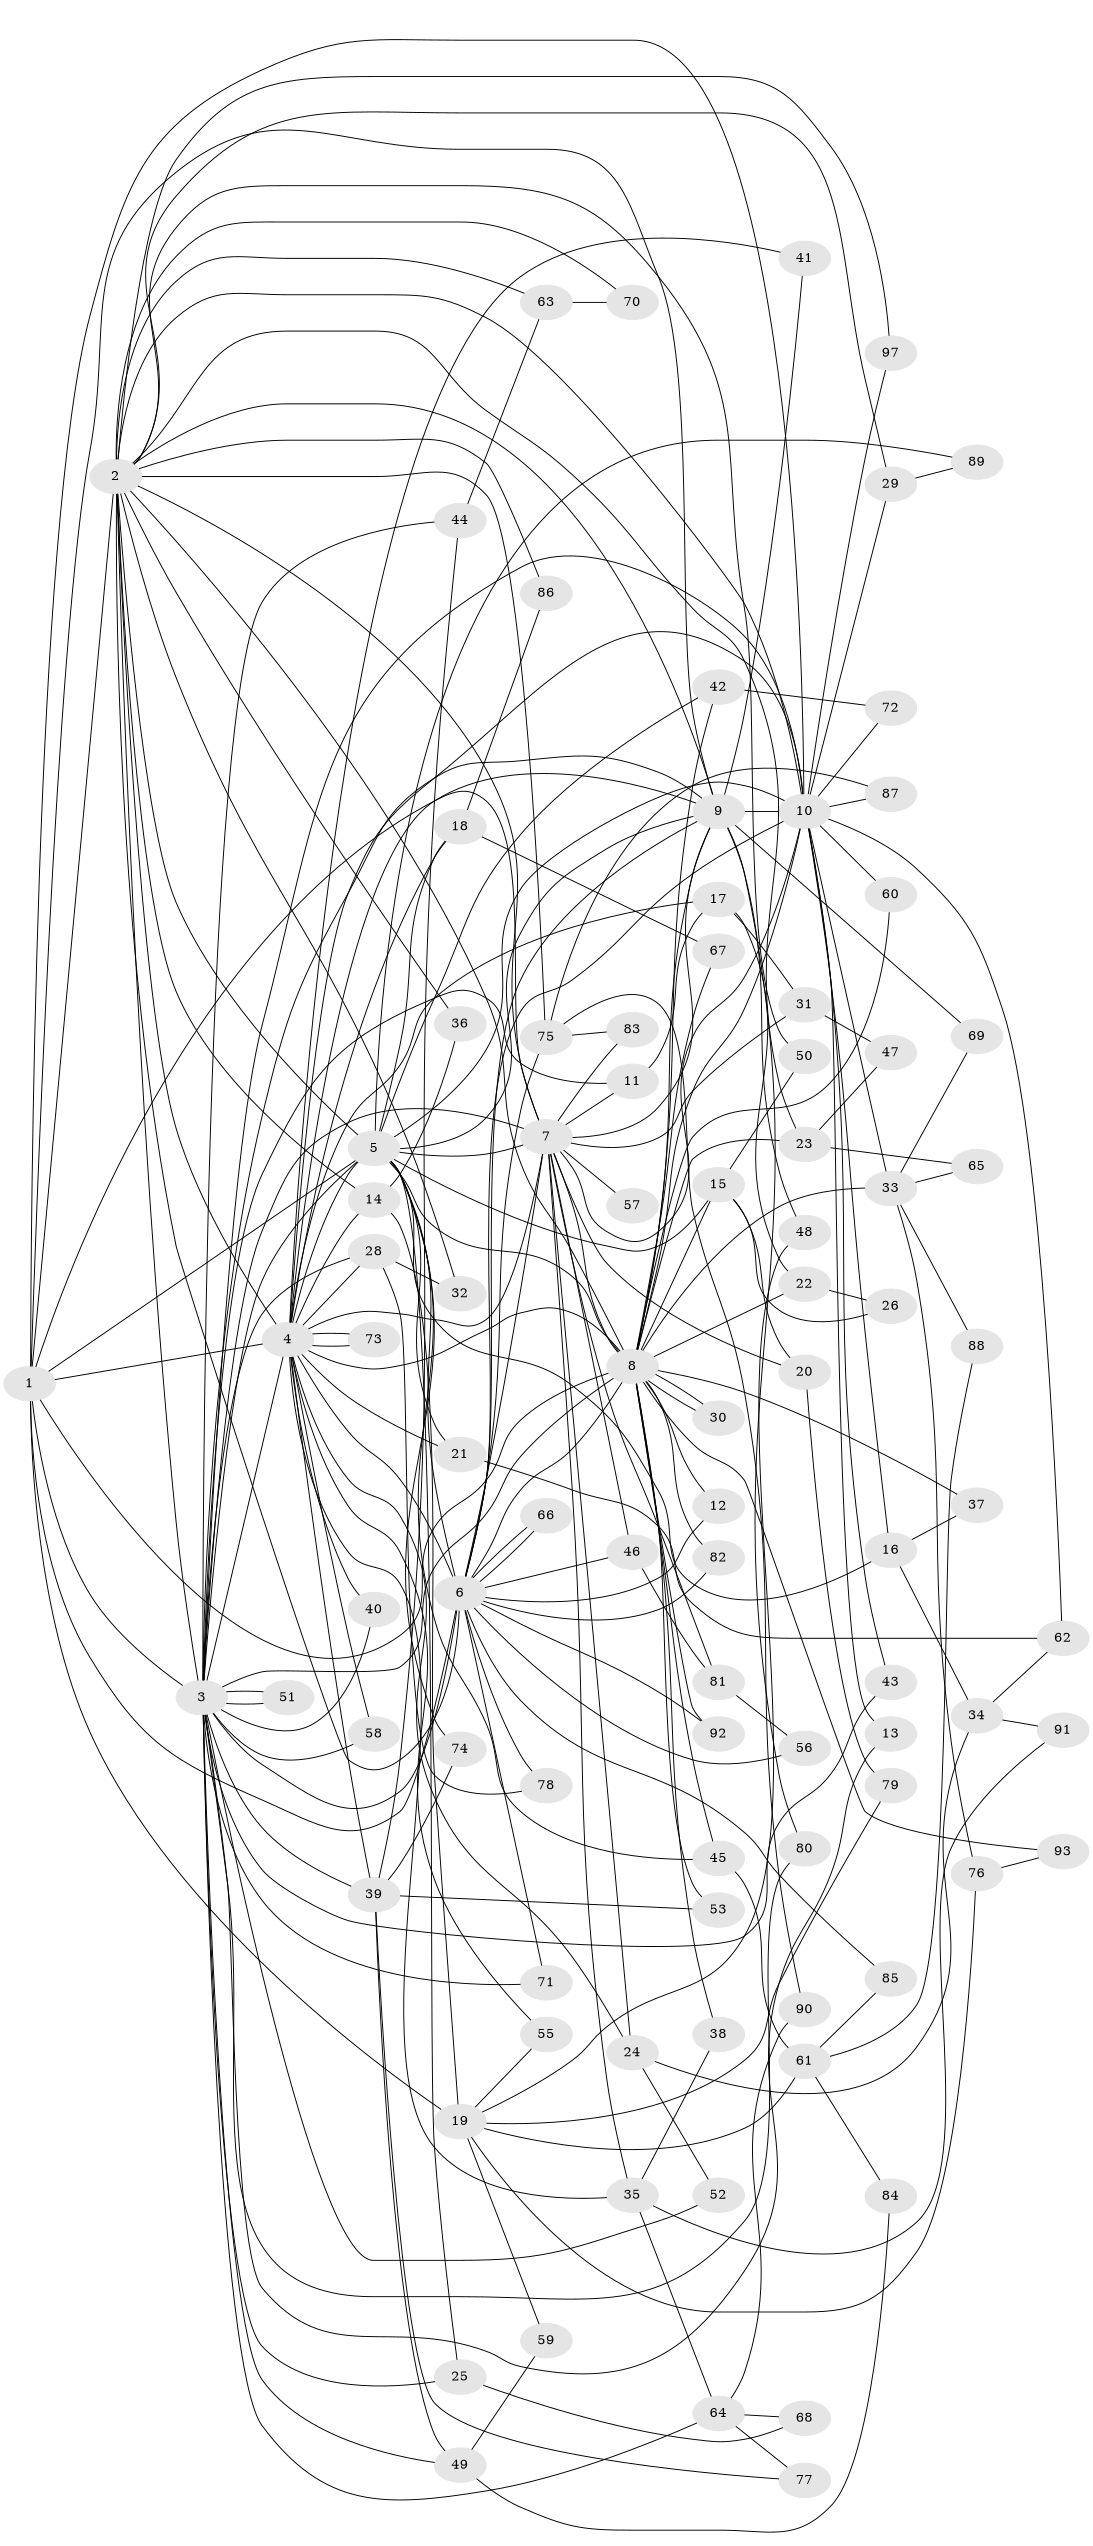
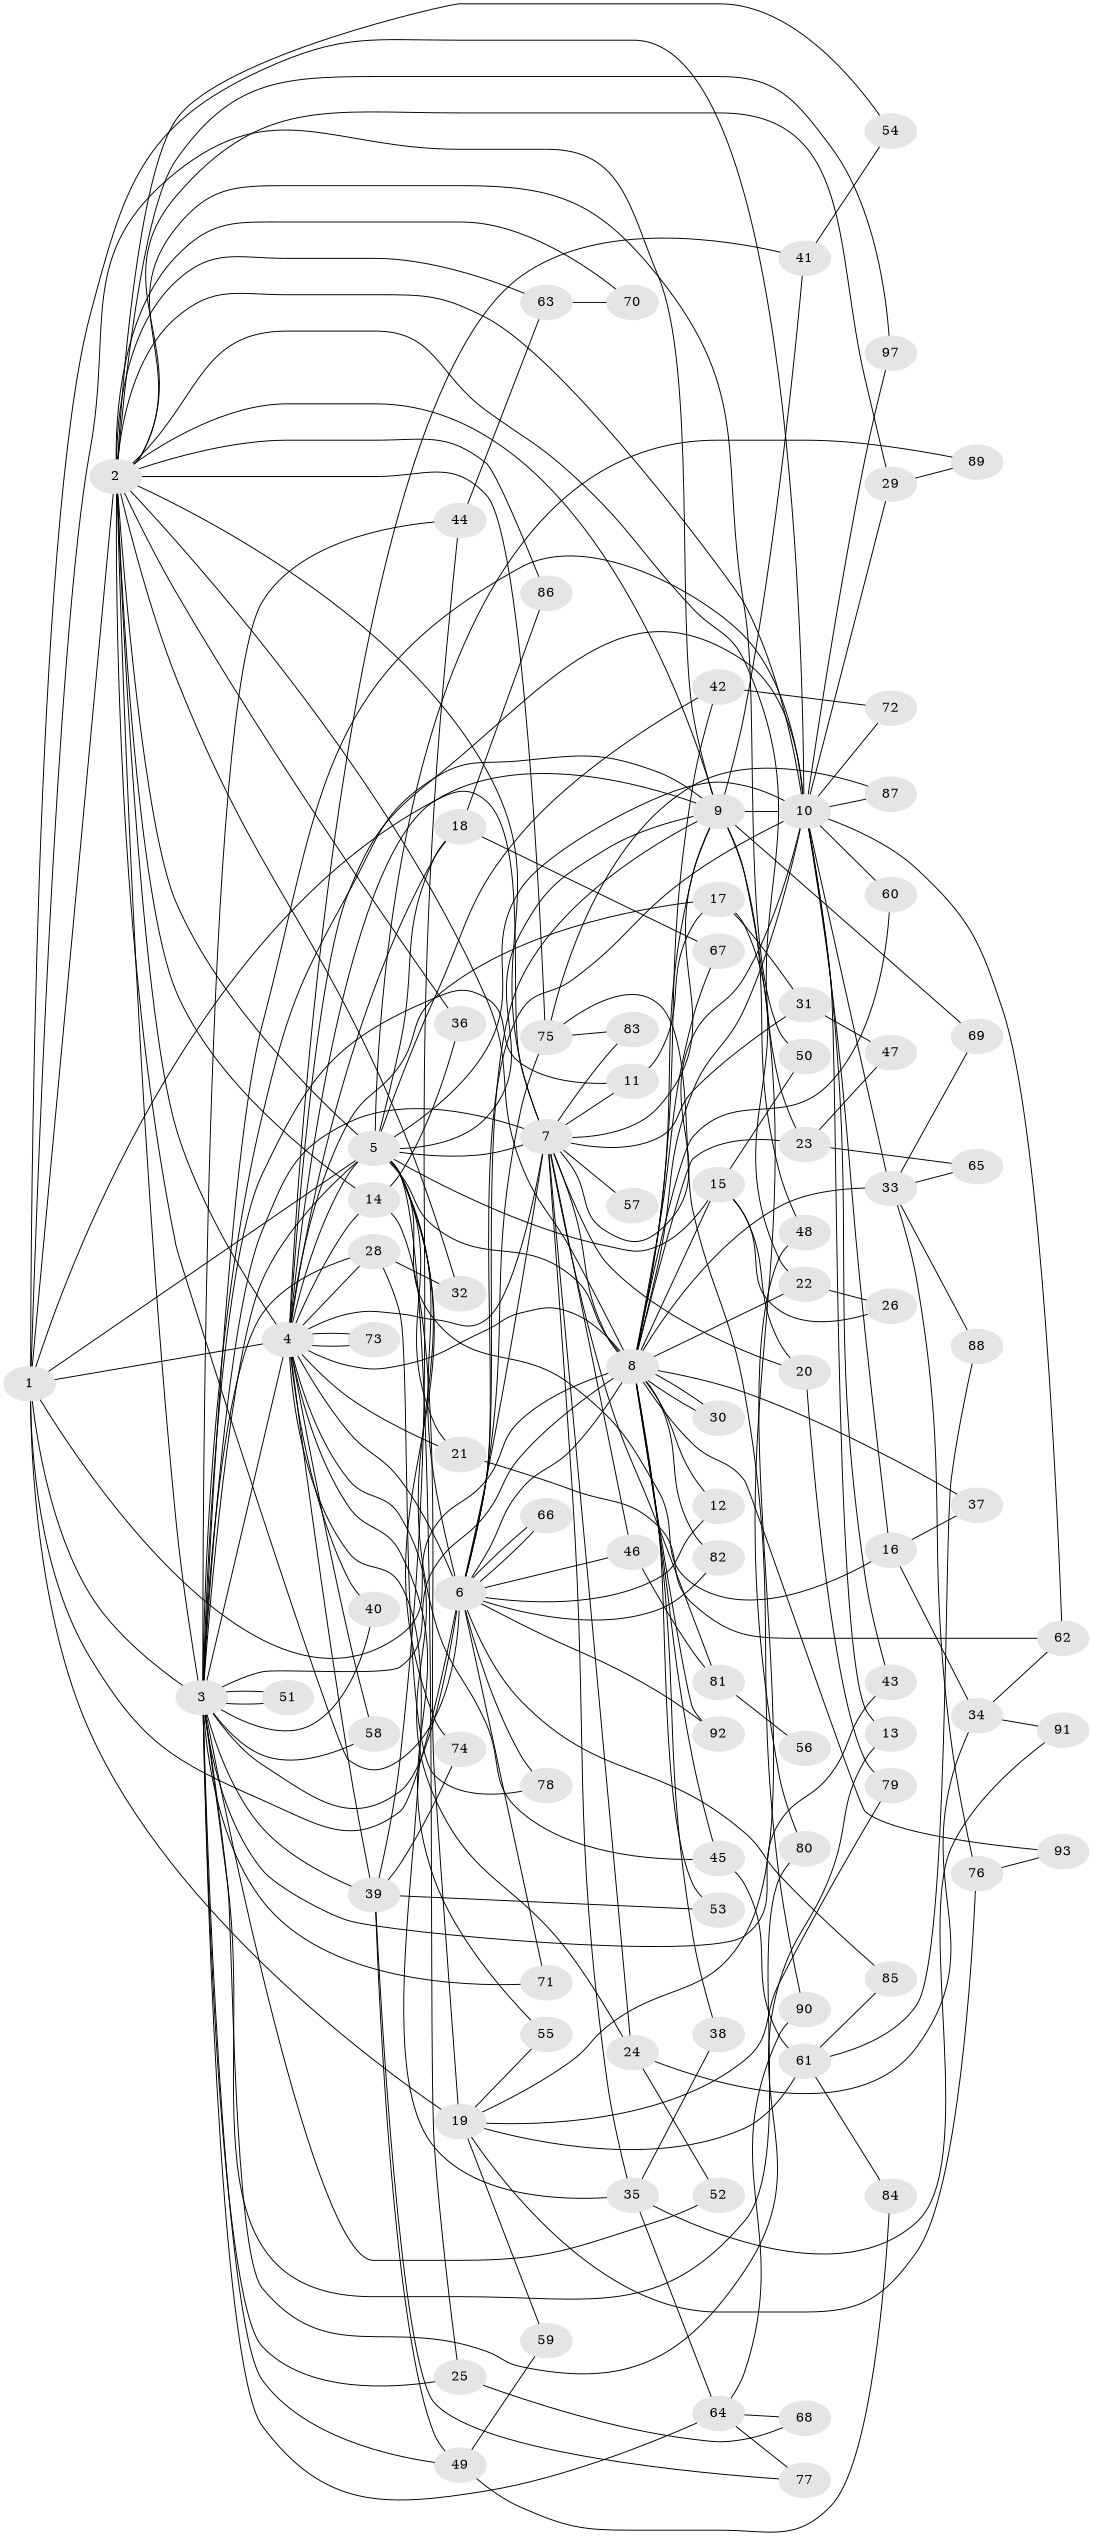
none -> (891, 131)
(611, 1723) -> none
